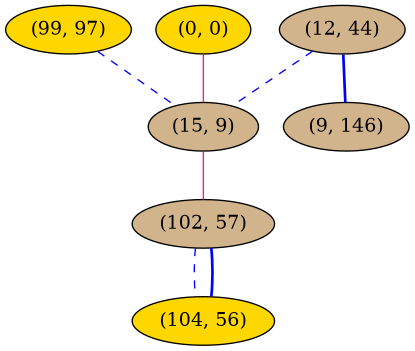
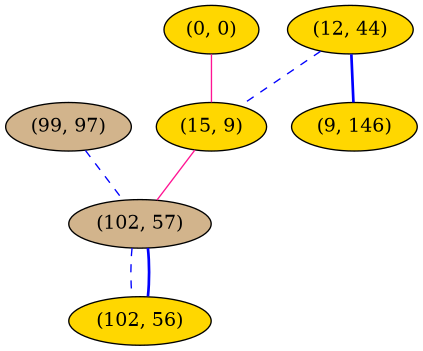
(69, 30) -> (69, 127)
(342, 30) -> (350, 30)
(136, 79) -> (104, 175)
(203, 127) -> (211, 127)
(346, 127) -> (354, 127)
(203, 321) -> (140, 321)
